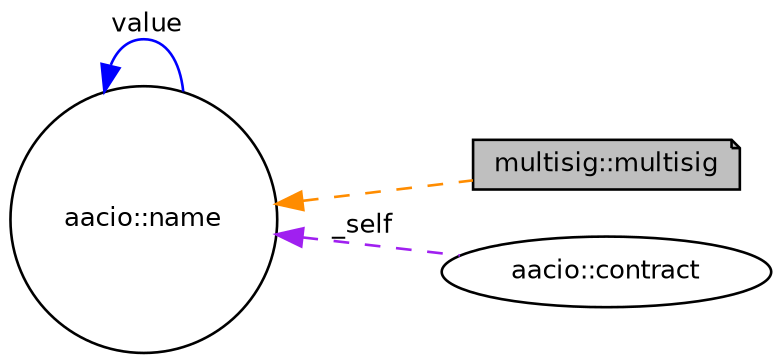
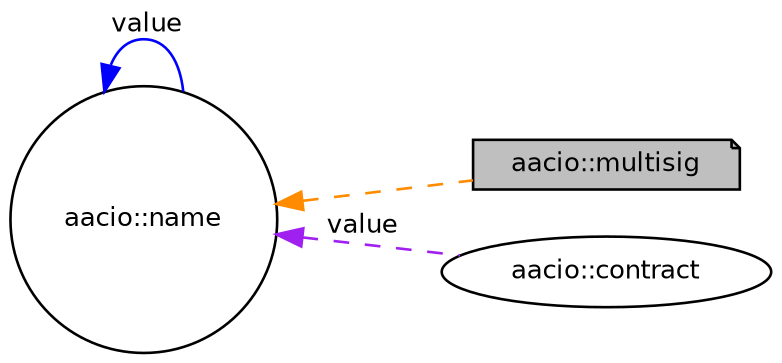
(606, 165) -> (606, 165)
(359, 226) -> (359, 226)
